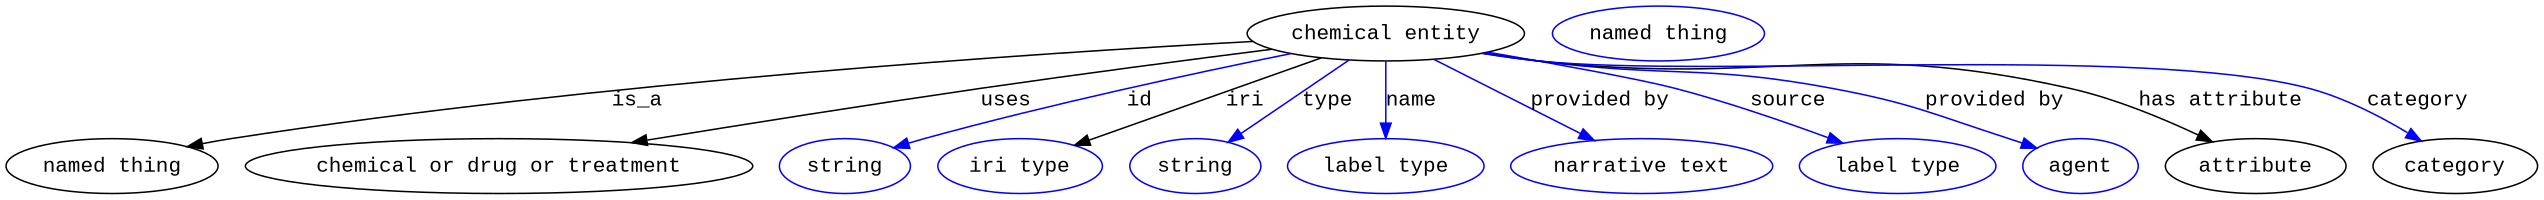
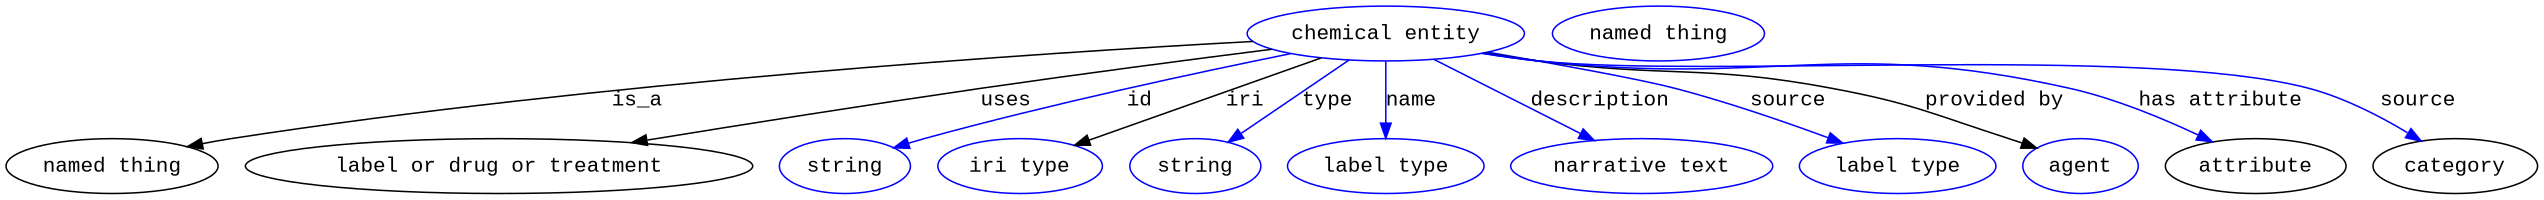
(1386, 34) -> (1386, 34)
(1757, 77) -> (1757, 77)
(2008, 77) -> (2008, 77)
(1600, 100) -> (1600, 100)
(2418, 100) -> (2418, 100)
(499, 166) -> (499, 166)
